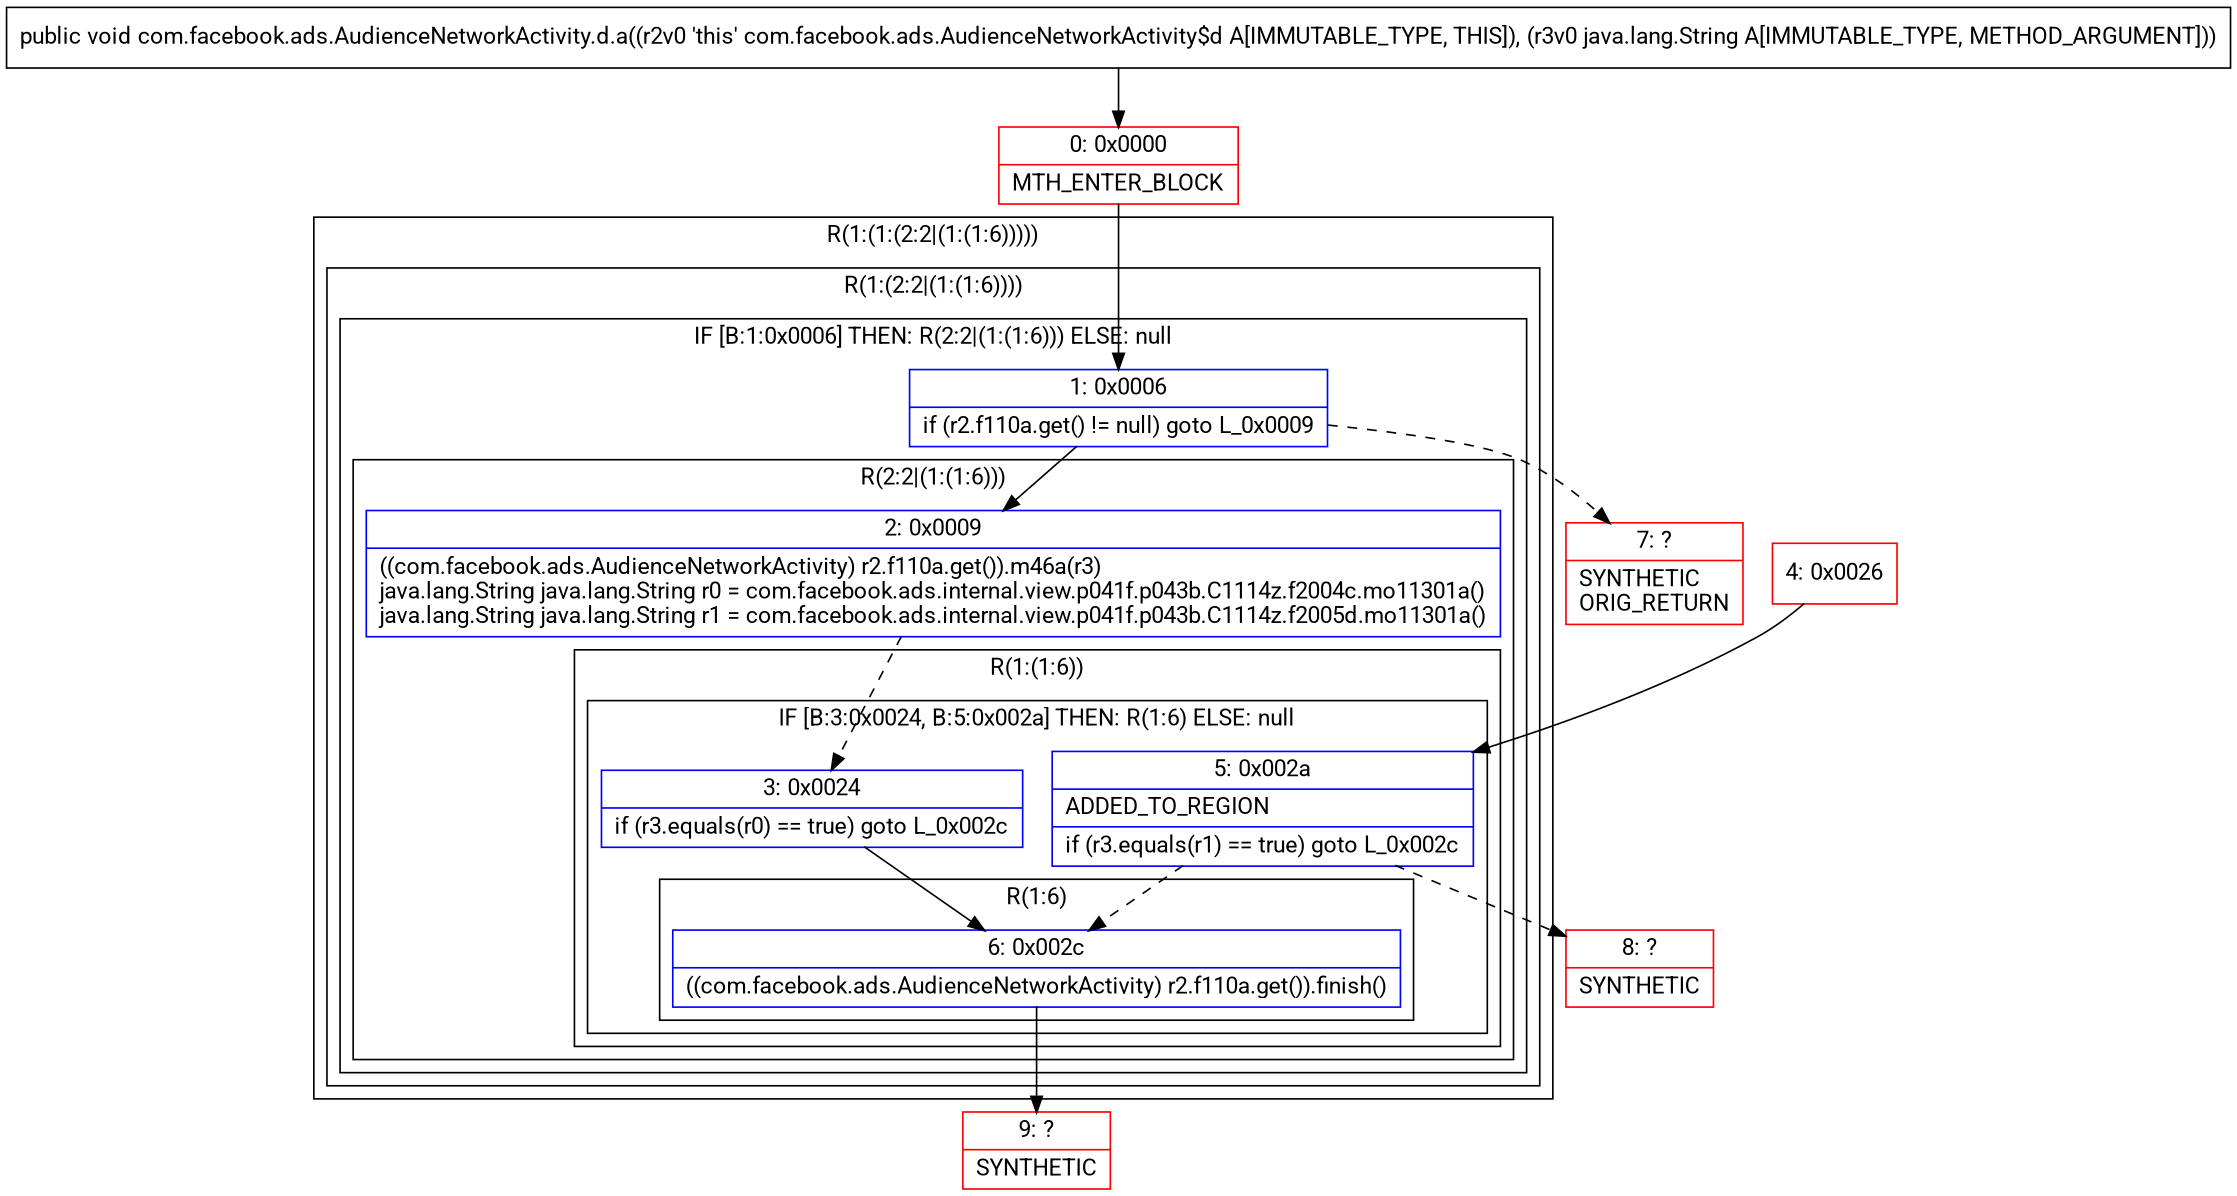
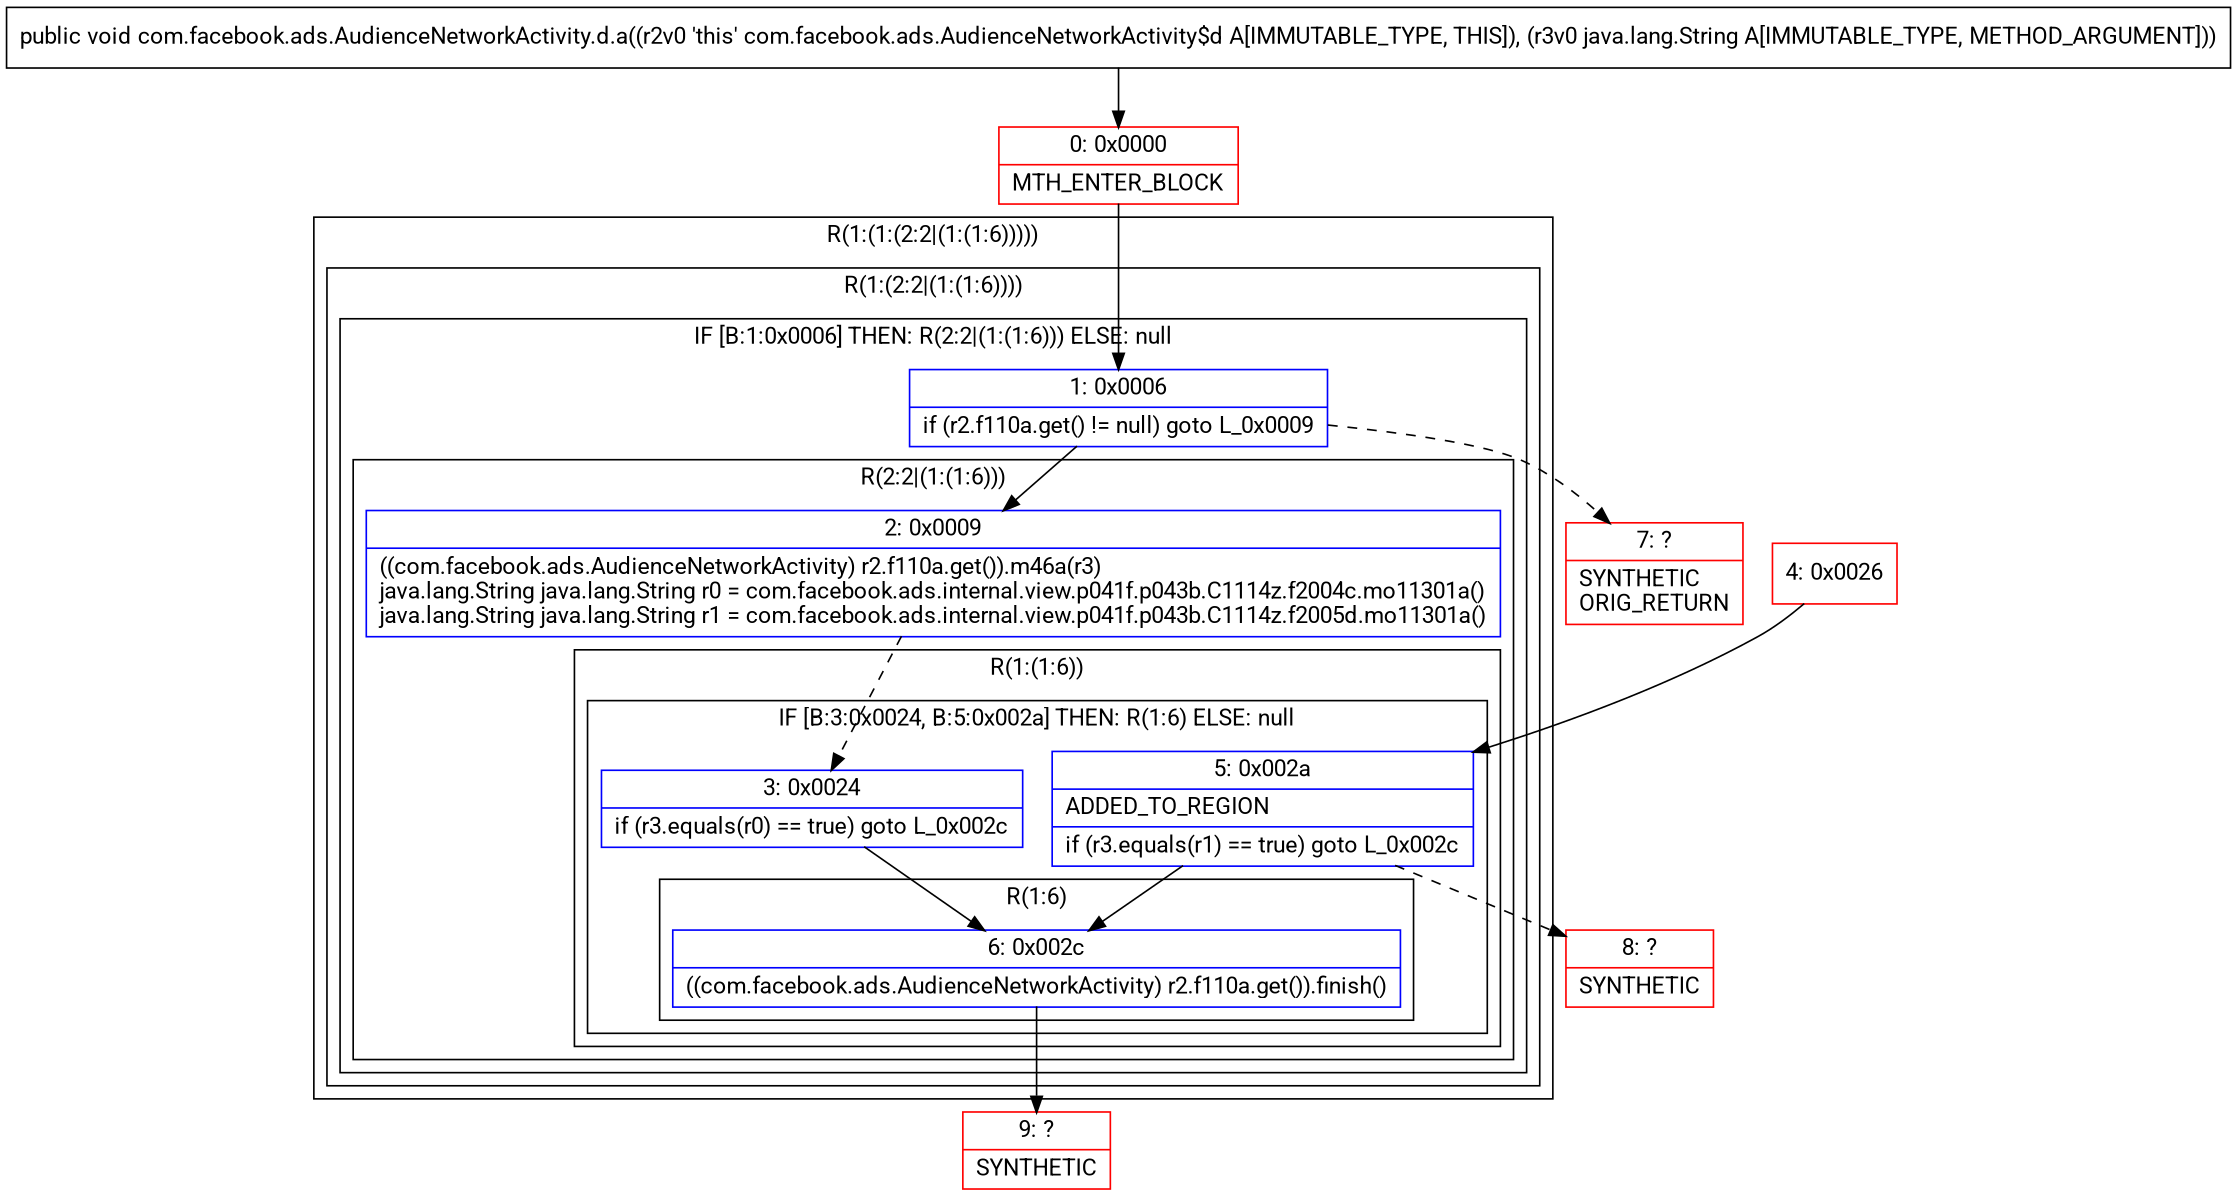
(1143, 894) -> (1143, 894)
